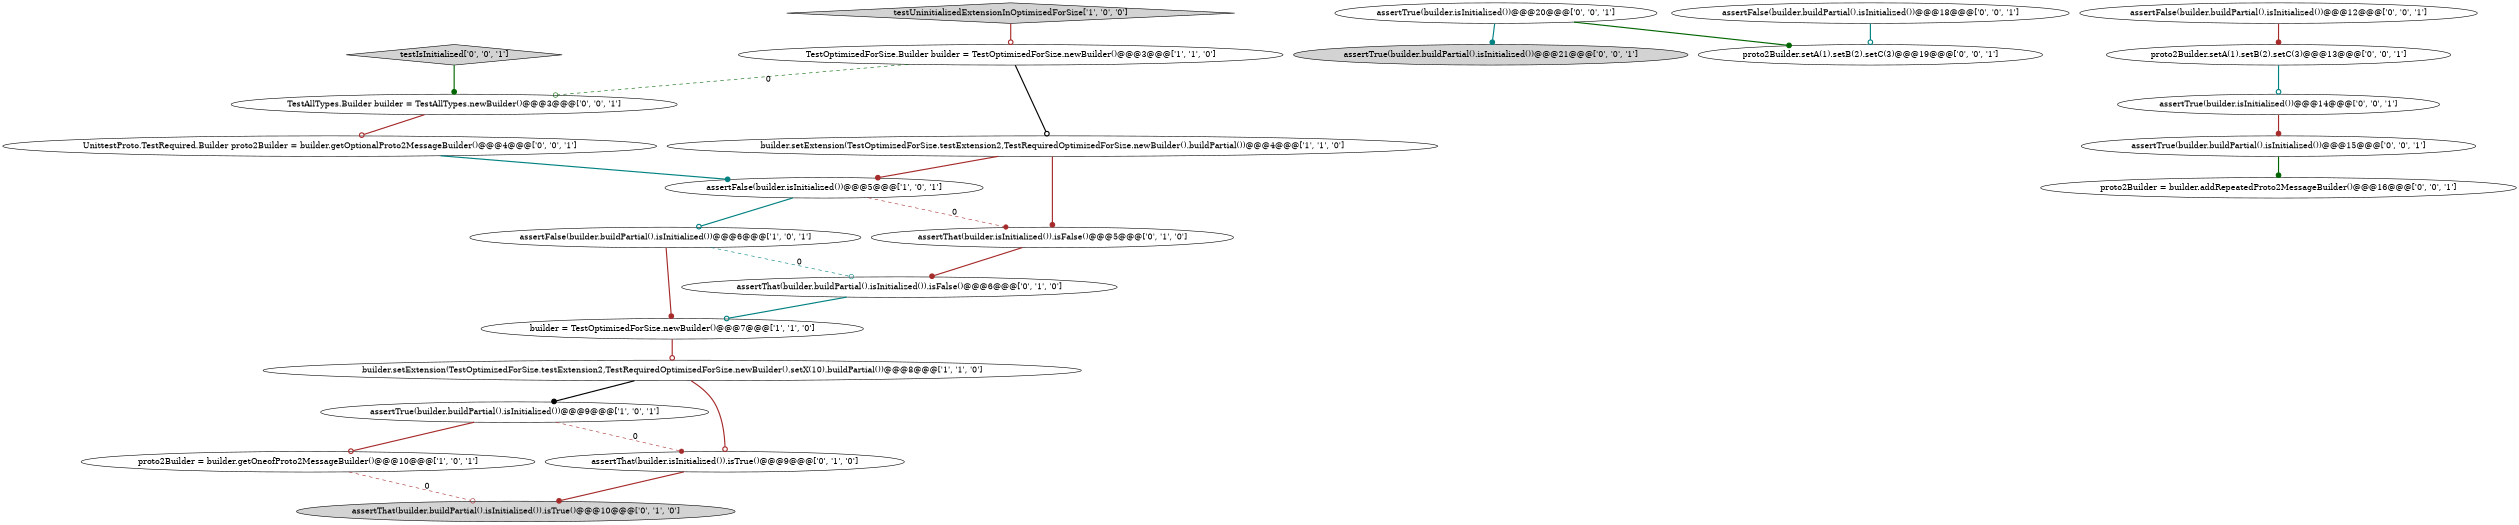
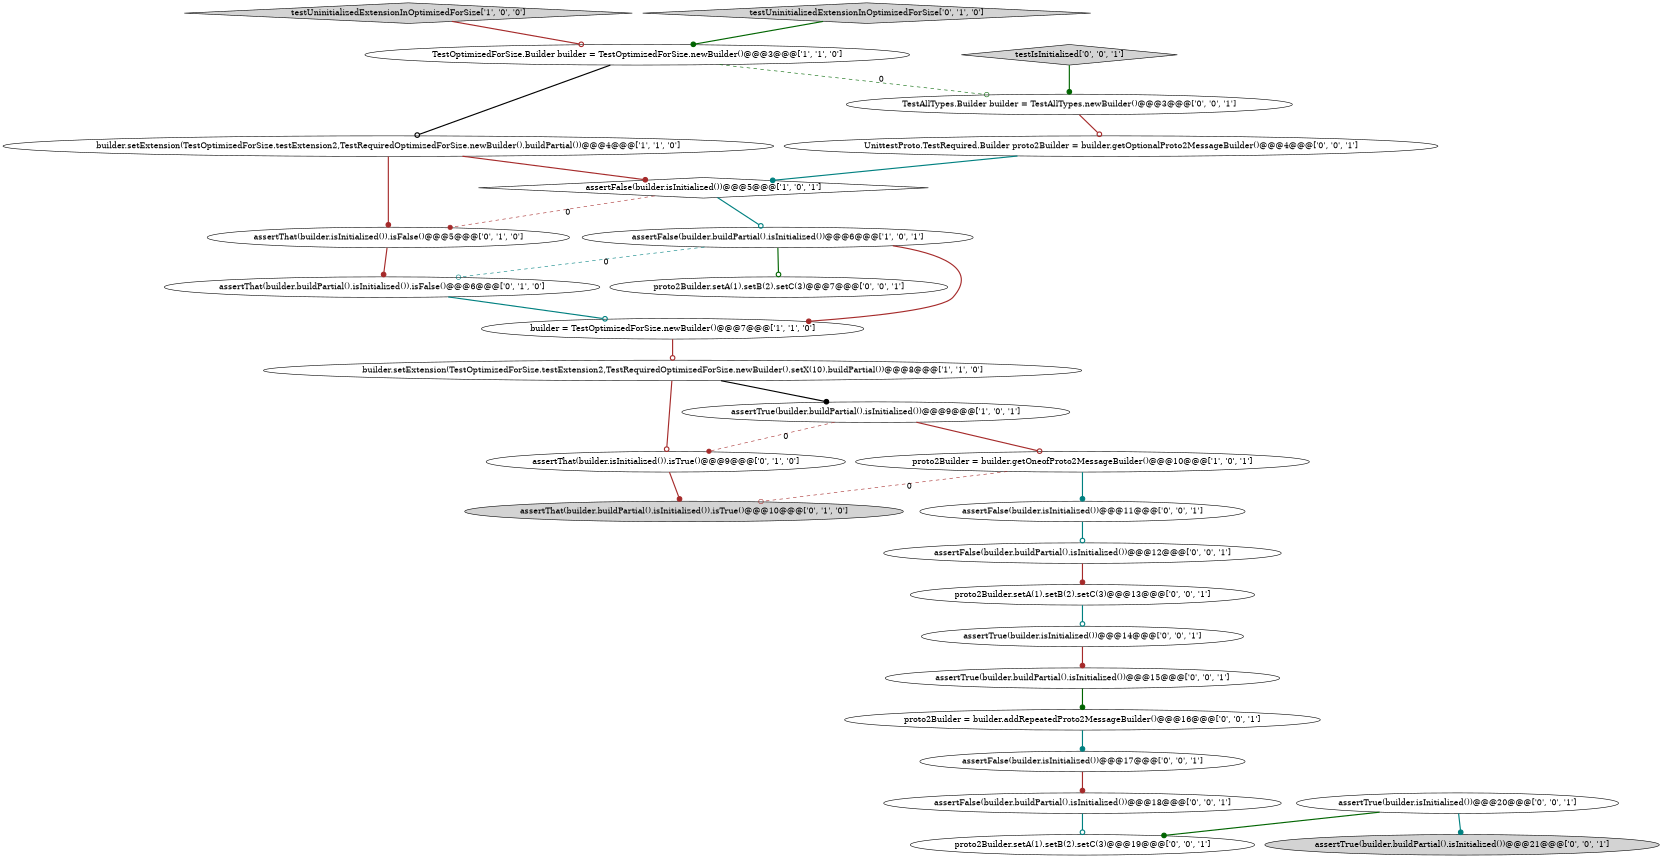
none -> (867, 13)
(824, 188) -> (703, 188)
none -> (779, 287)
none -> (1082, 511)
none -> (1082, 761)
